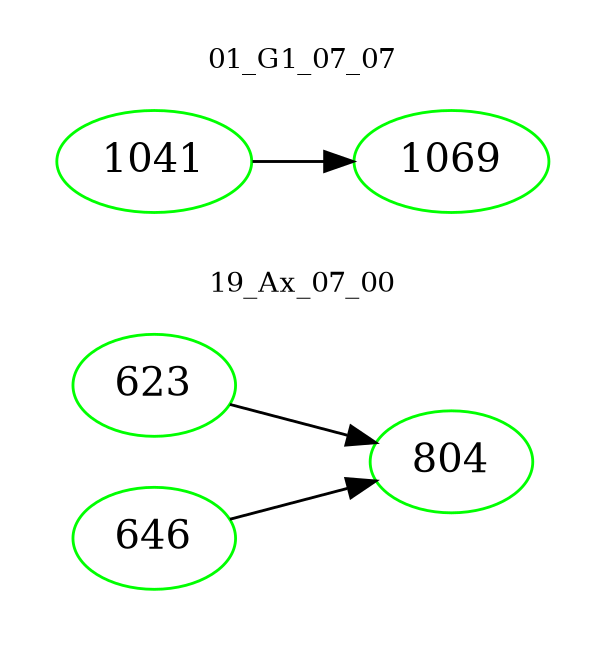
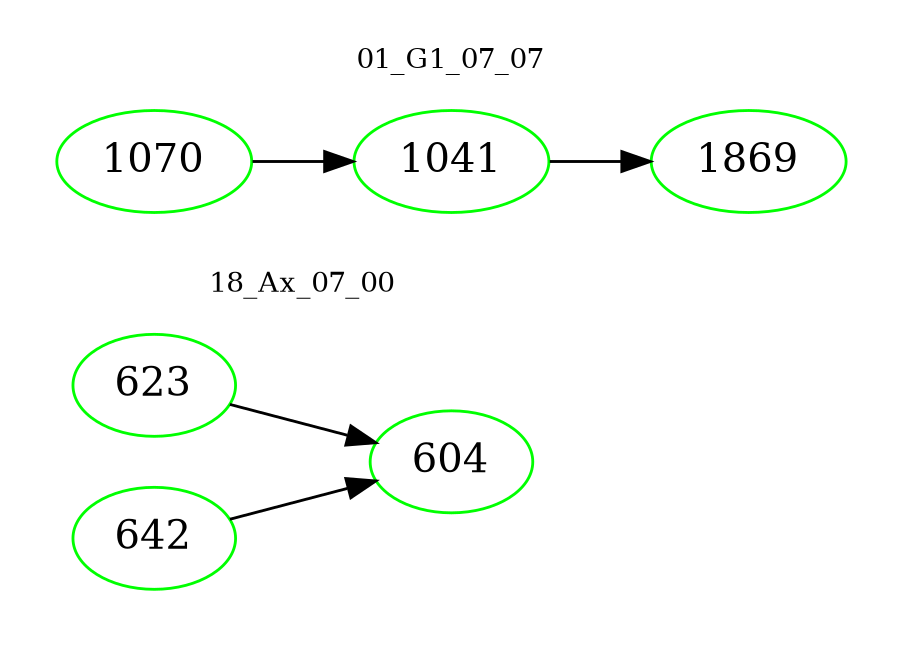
none -> (154, 162)
(451, 162) -> (749, 162)
(303, 285) -> (303, 285)
(451, 462) -> (451, 462)
(154, 538) -> (154, 538)
